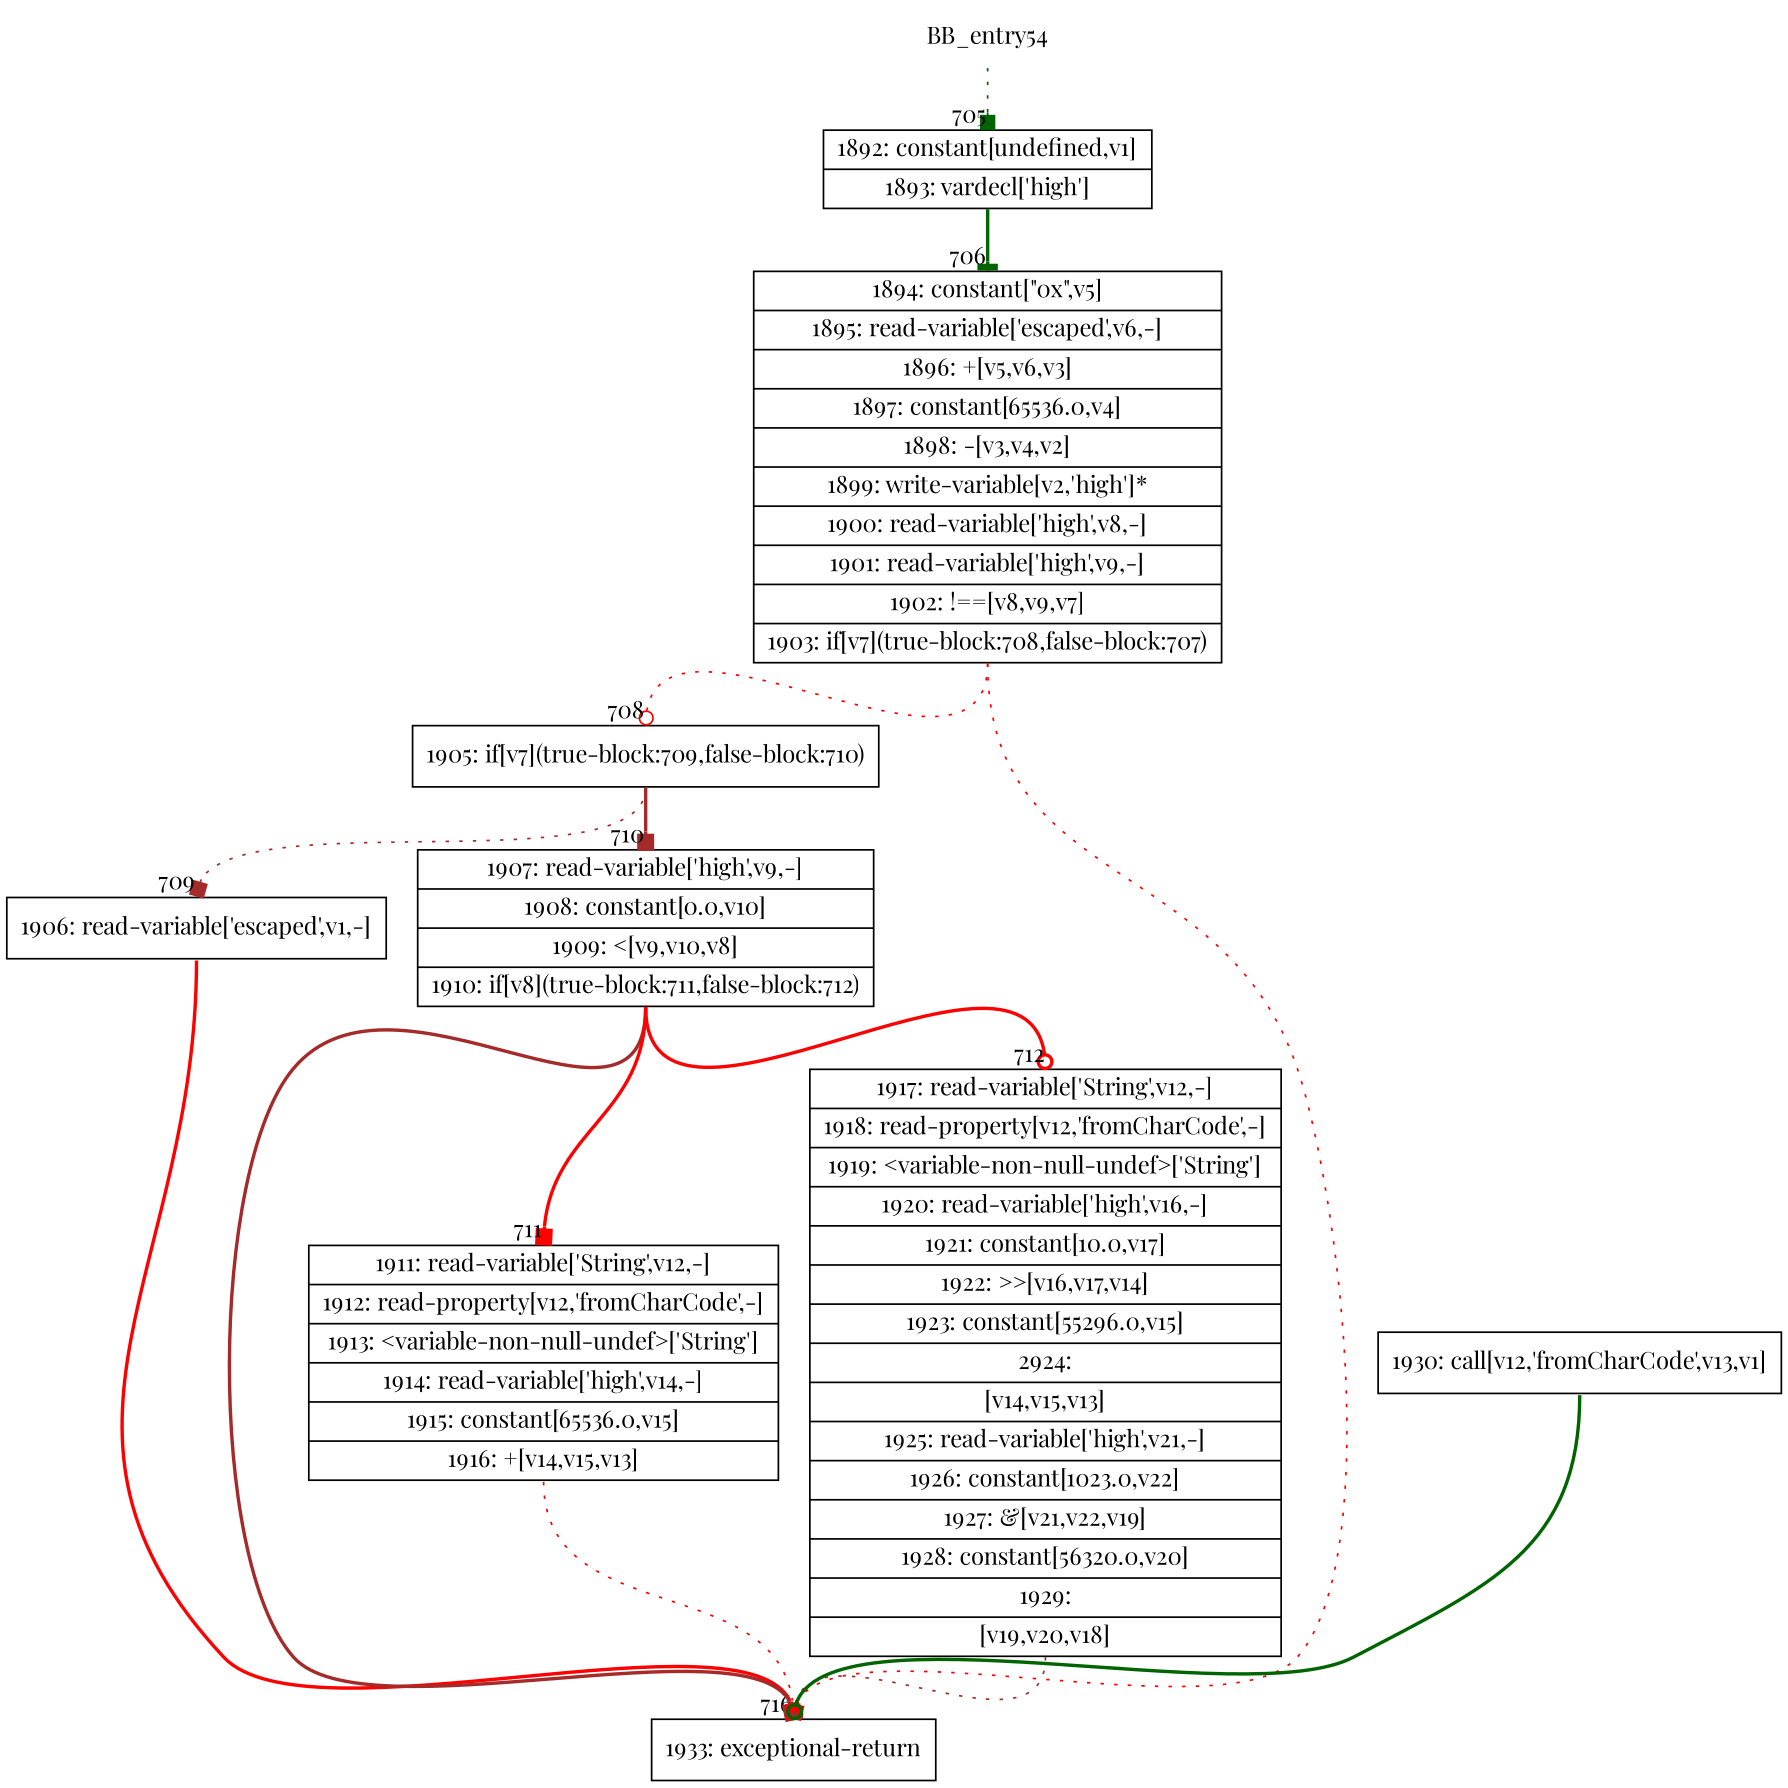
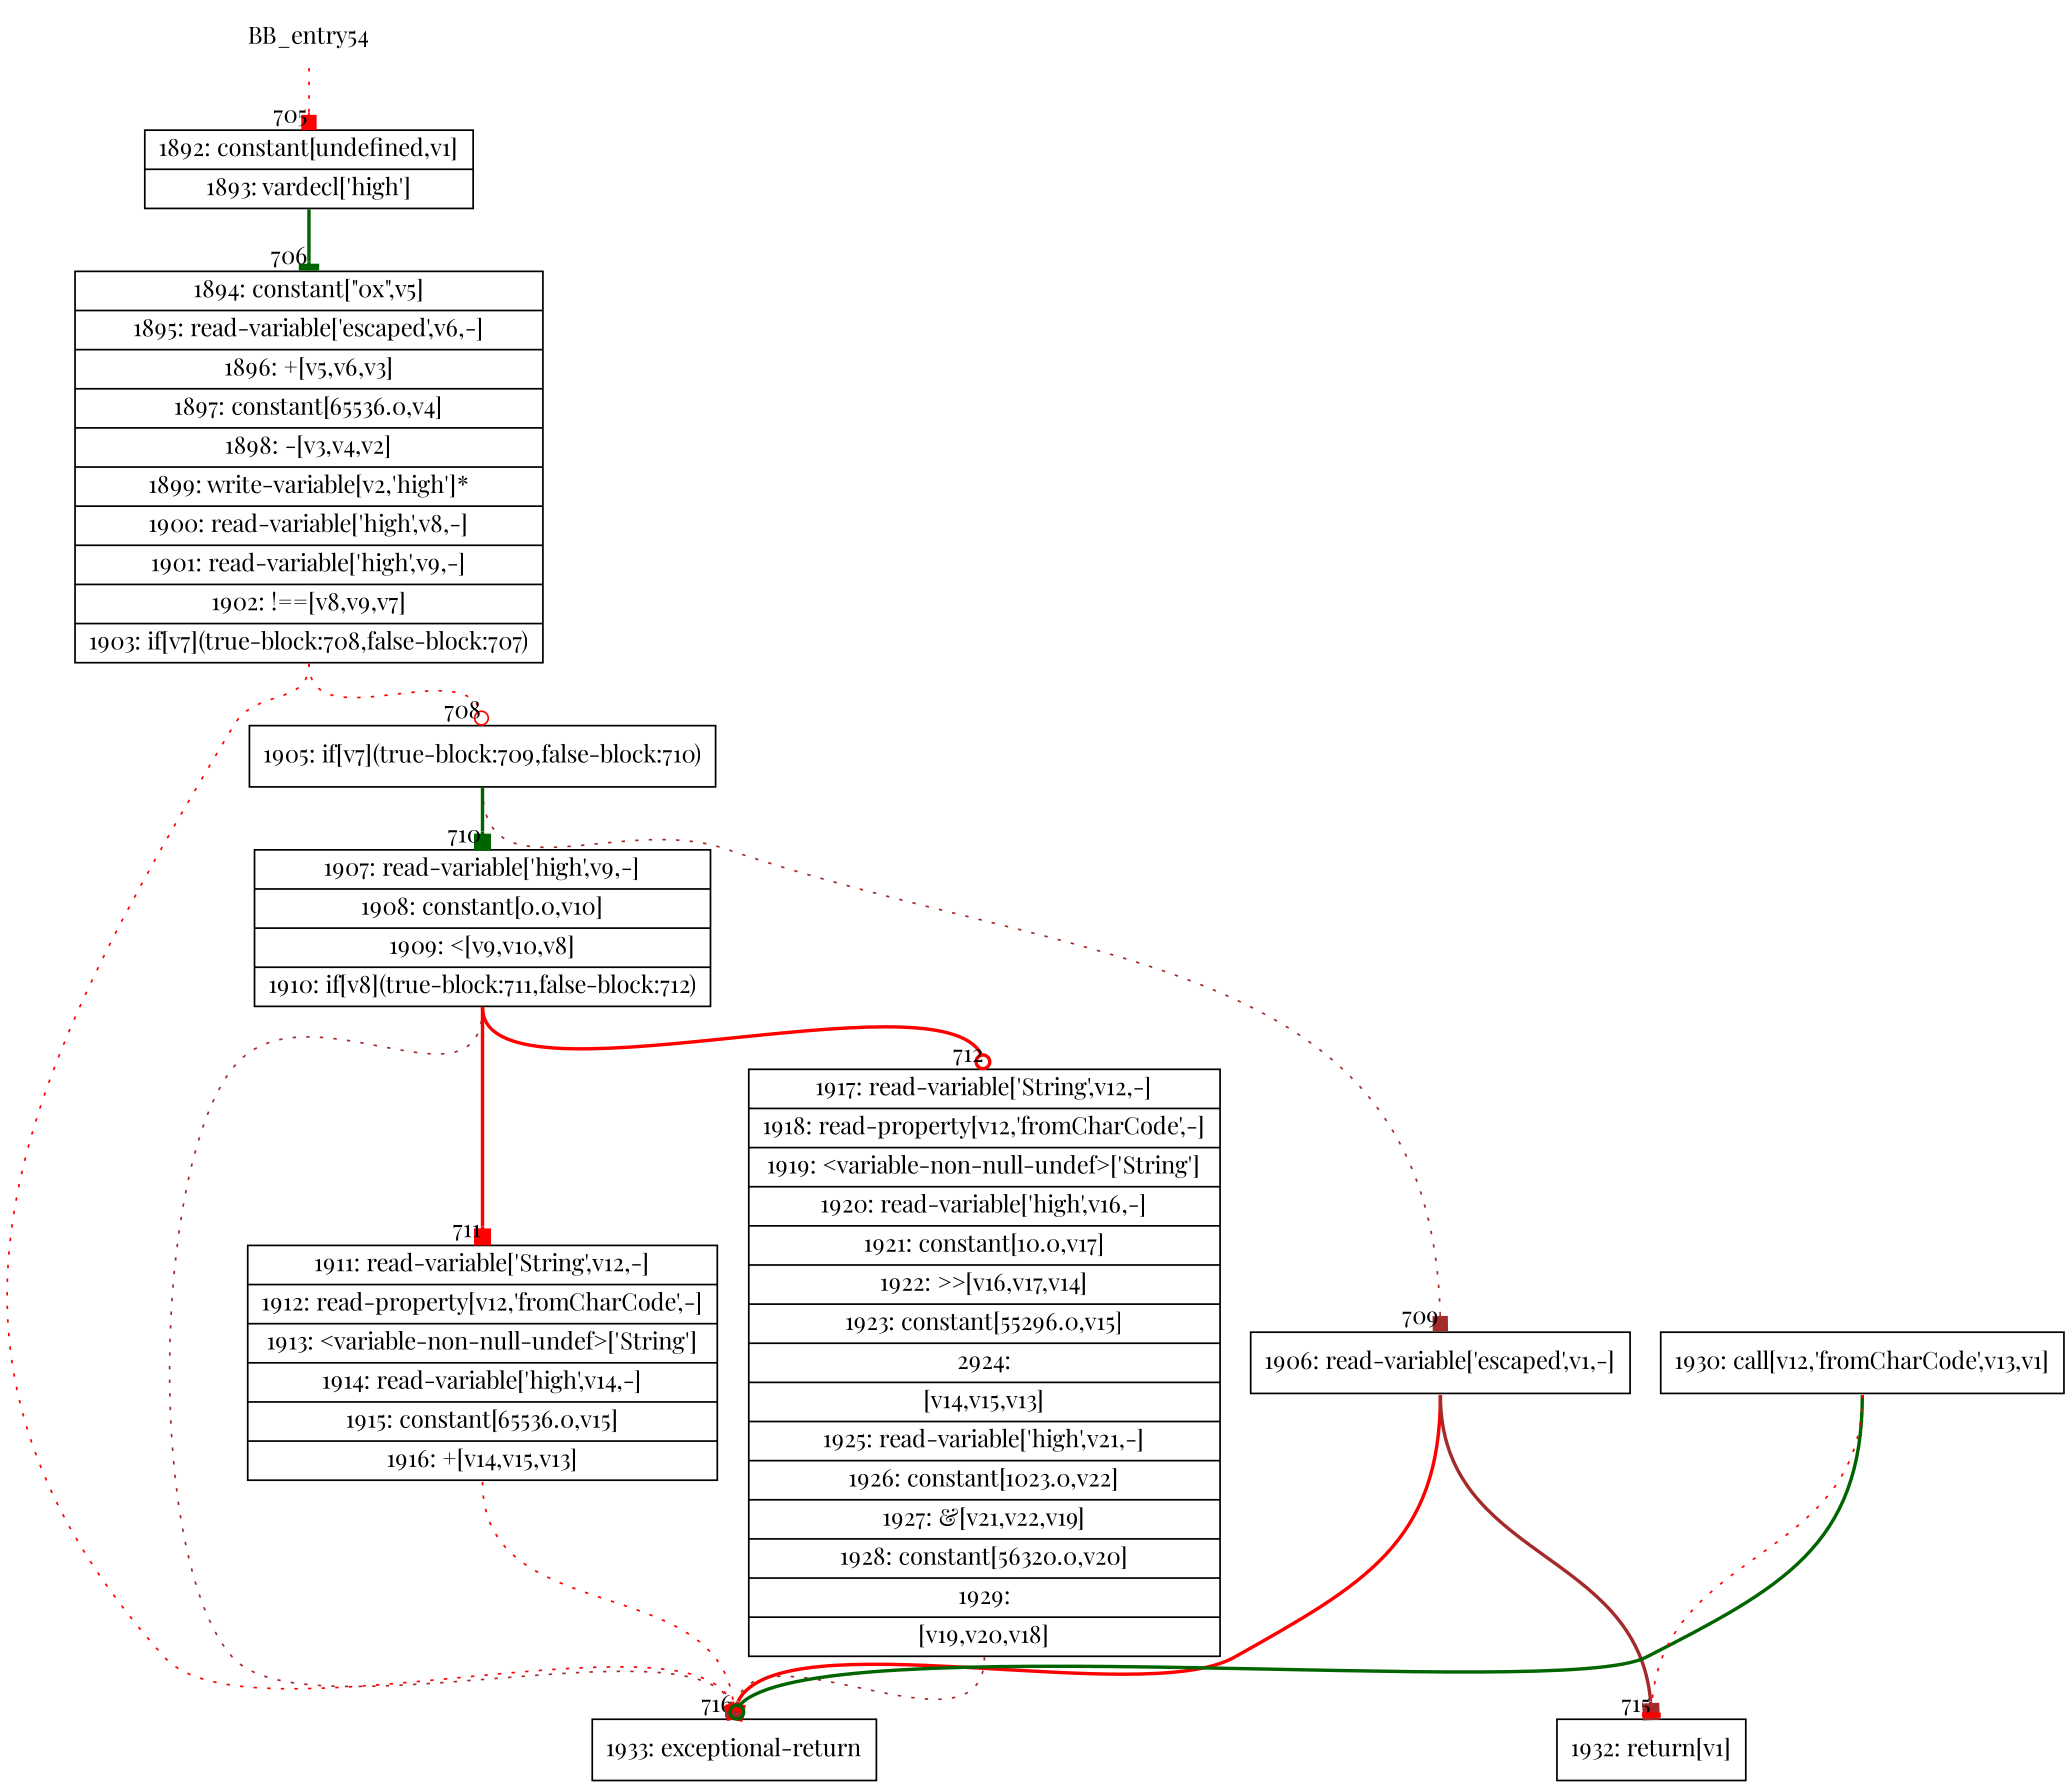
(988, 90) -> (309, 90)
(646, 810) -> (483, 810)
(232, 1416) -> (176, 1474)
none -> (1651, 1750)
